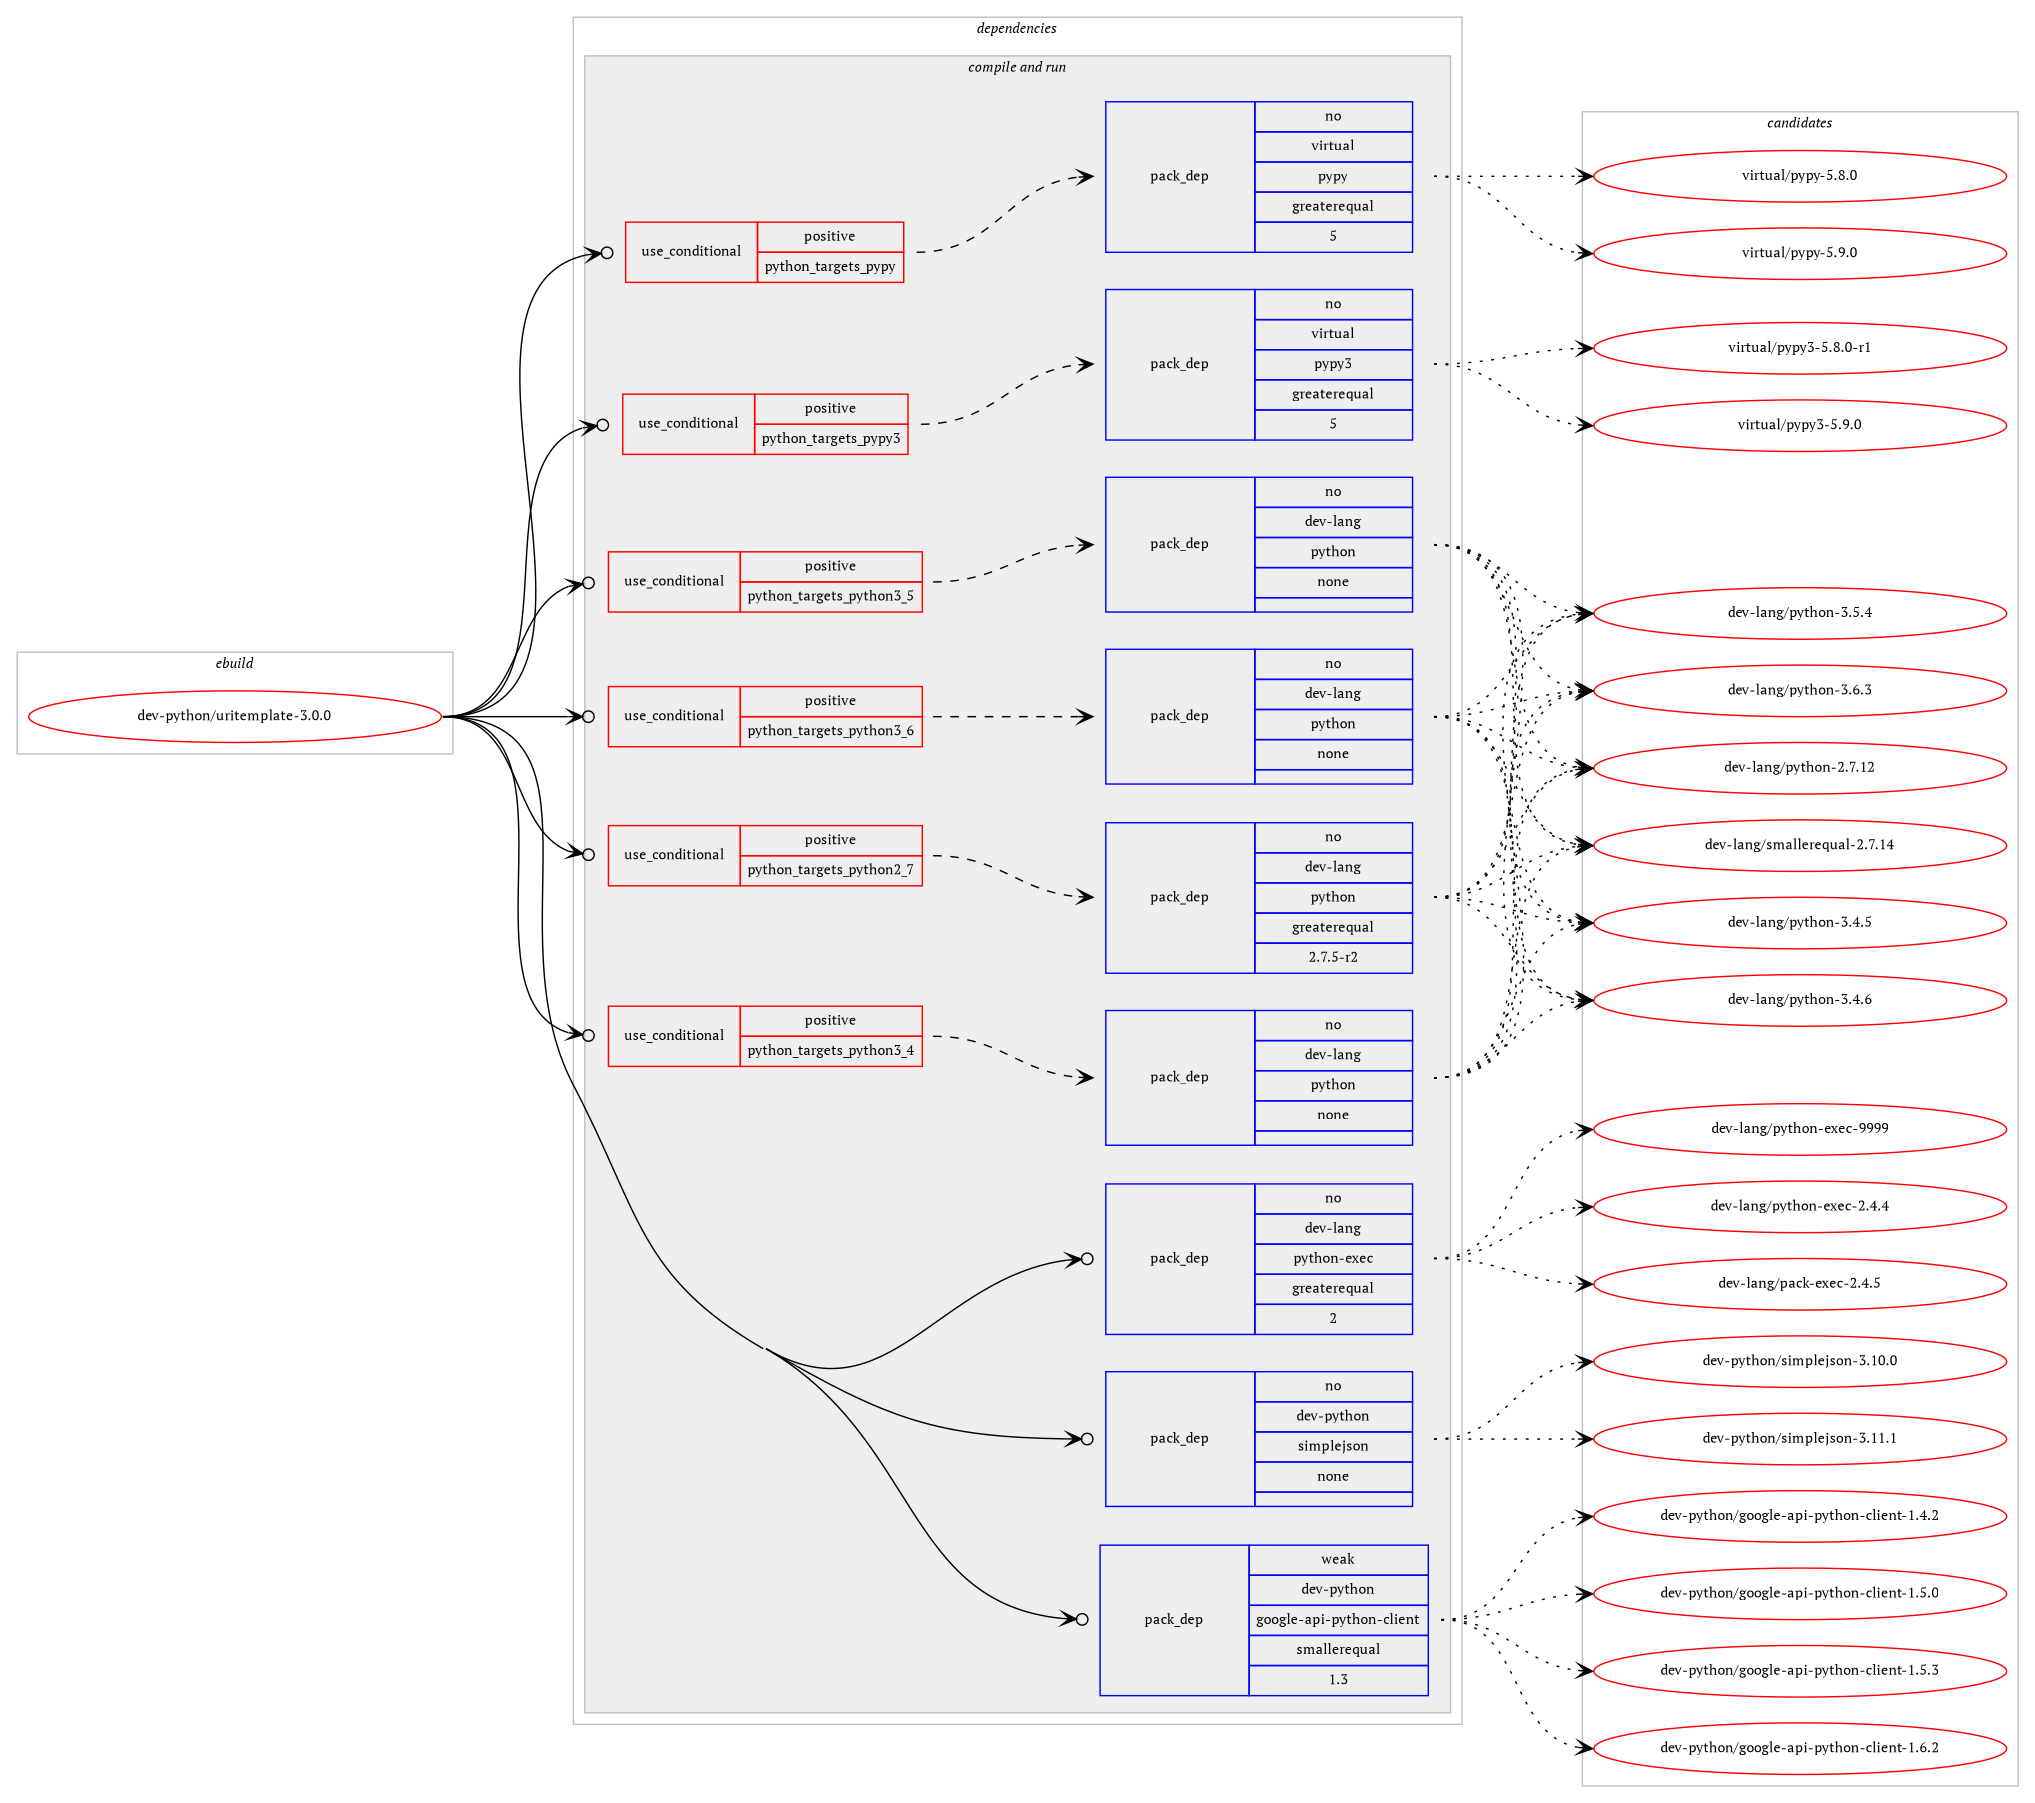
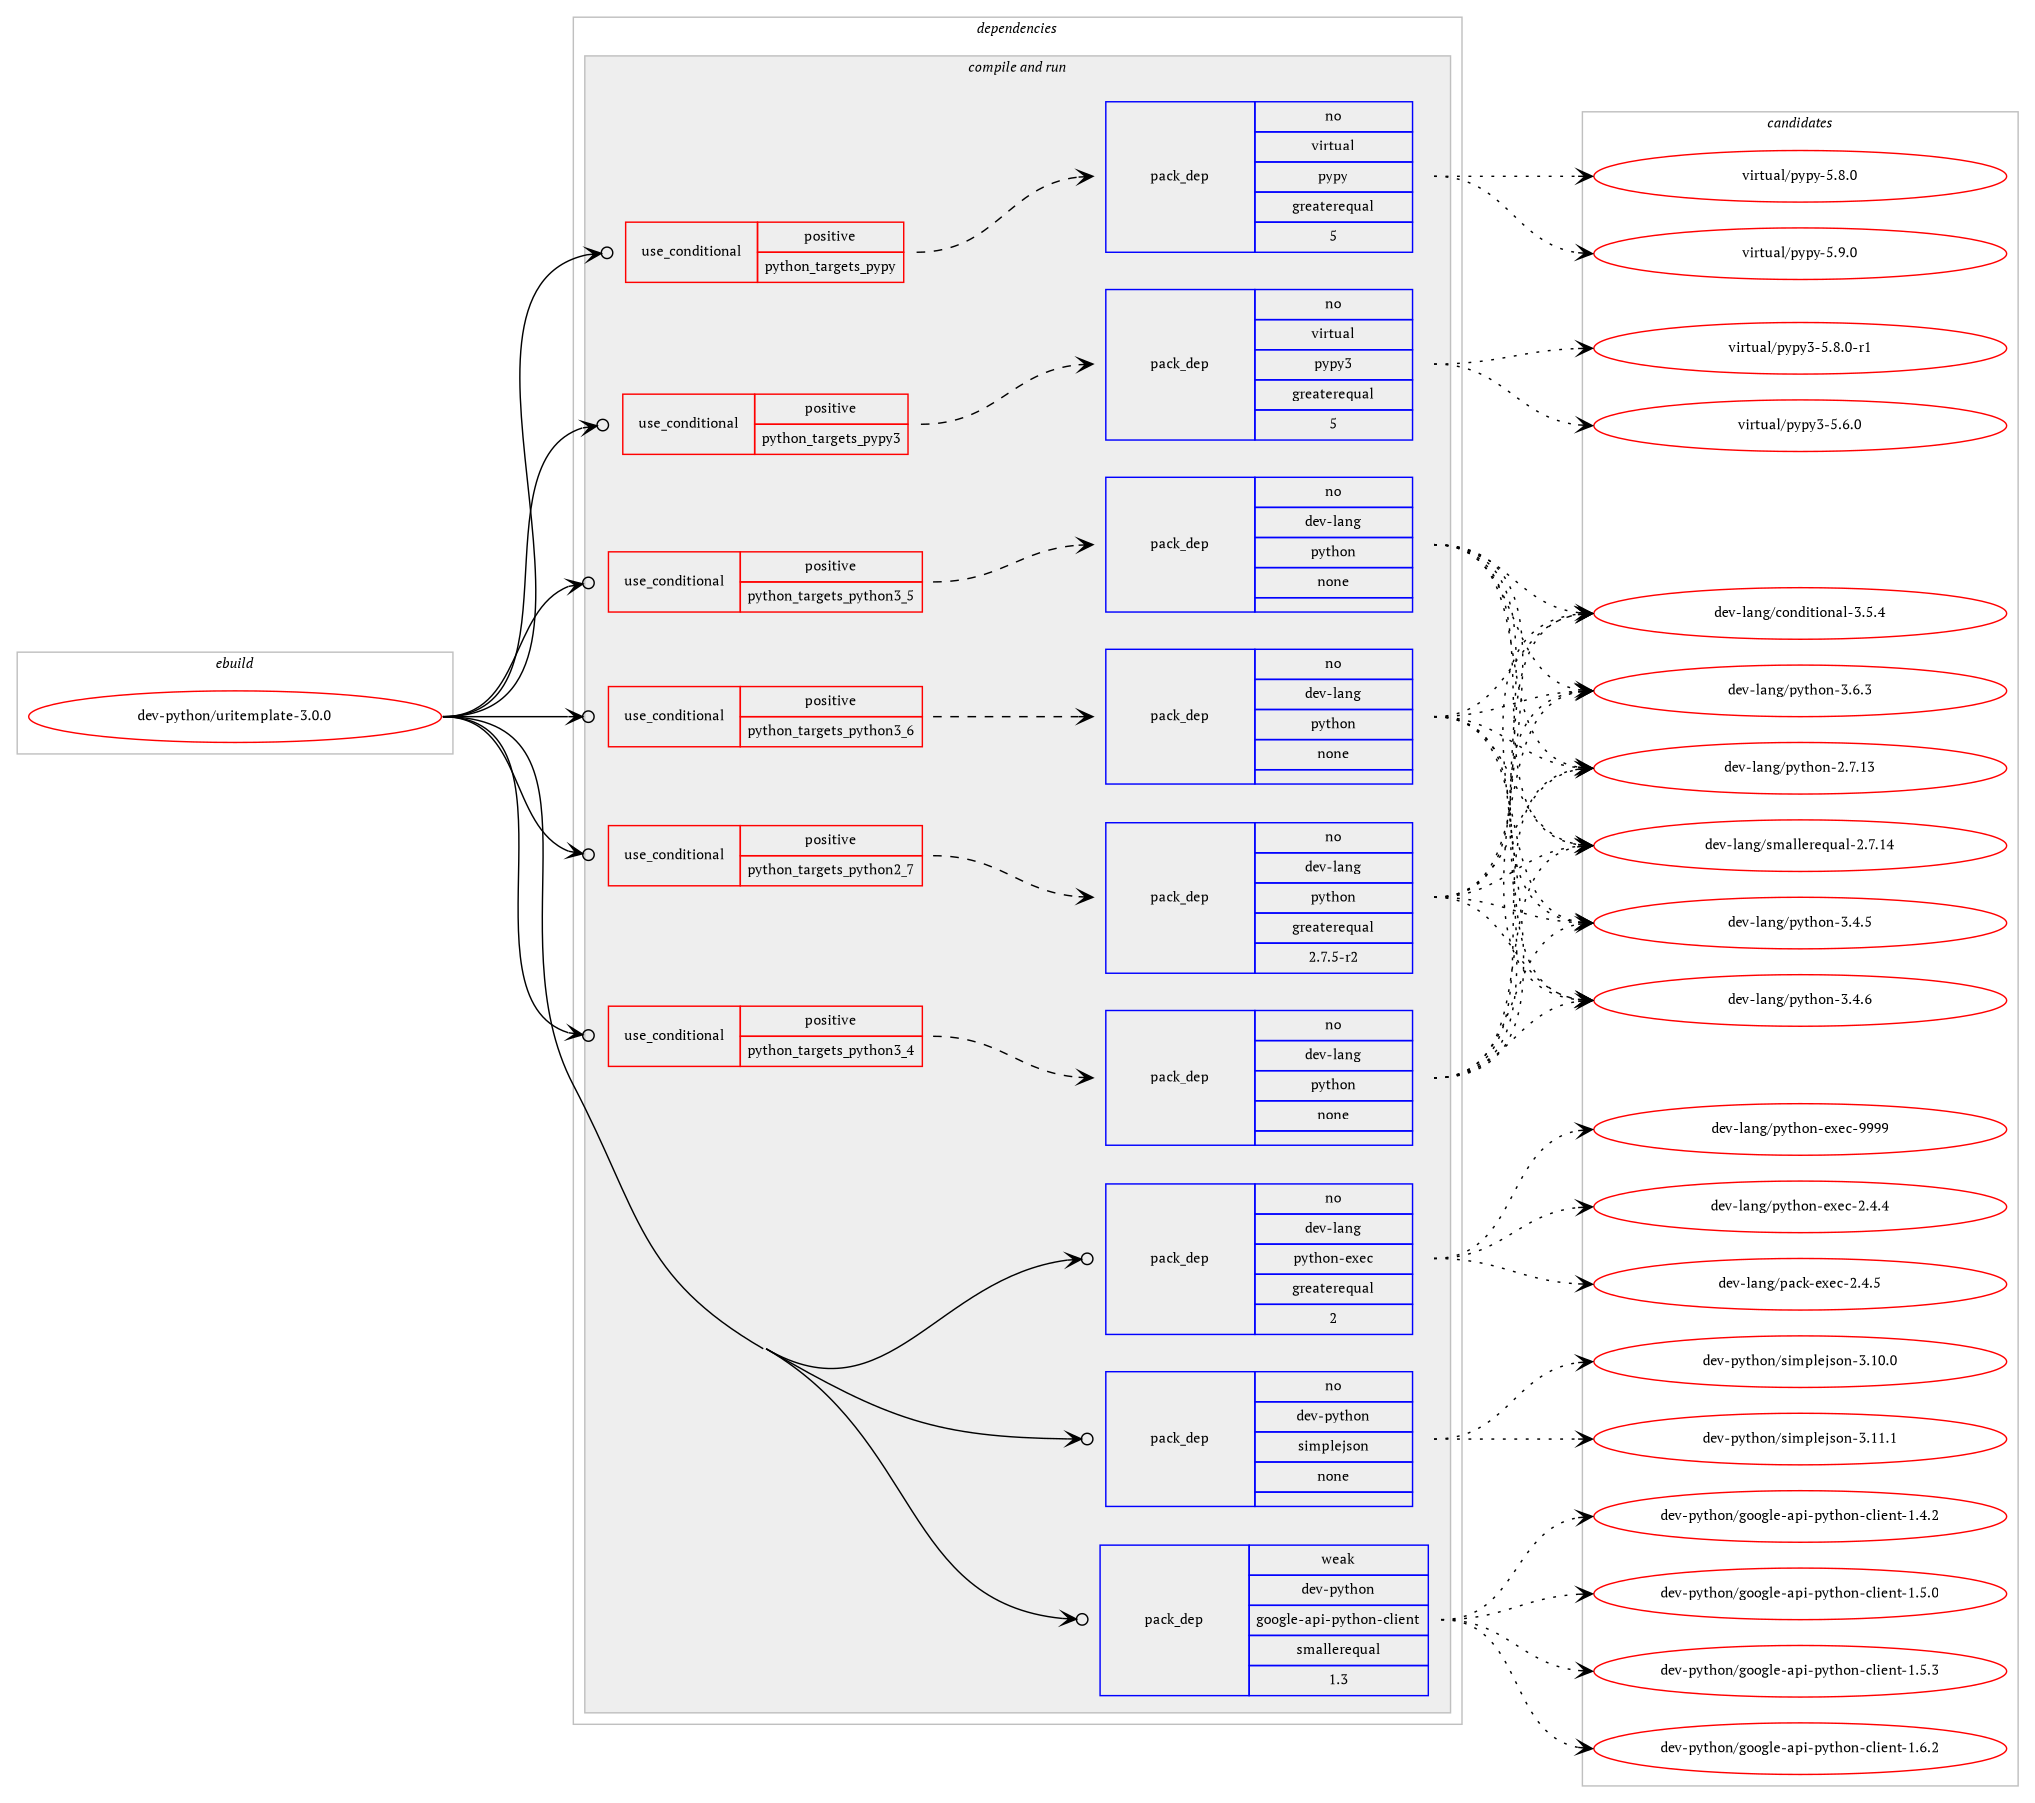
(1800, 426) -> (1800, 426)
(1800, 613) -> (1800, 613)
(1800, 768) -> (1800, 768)
